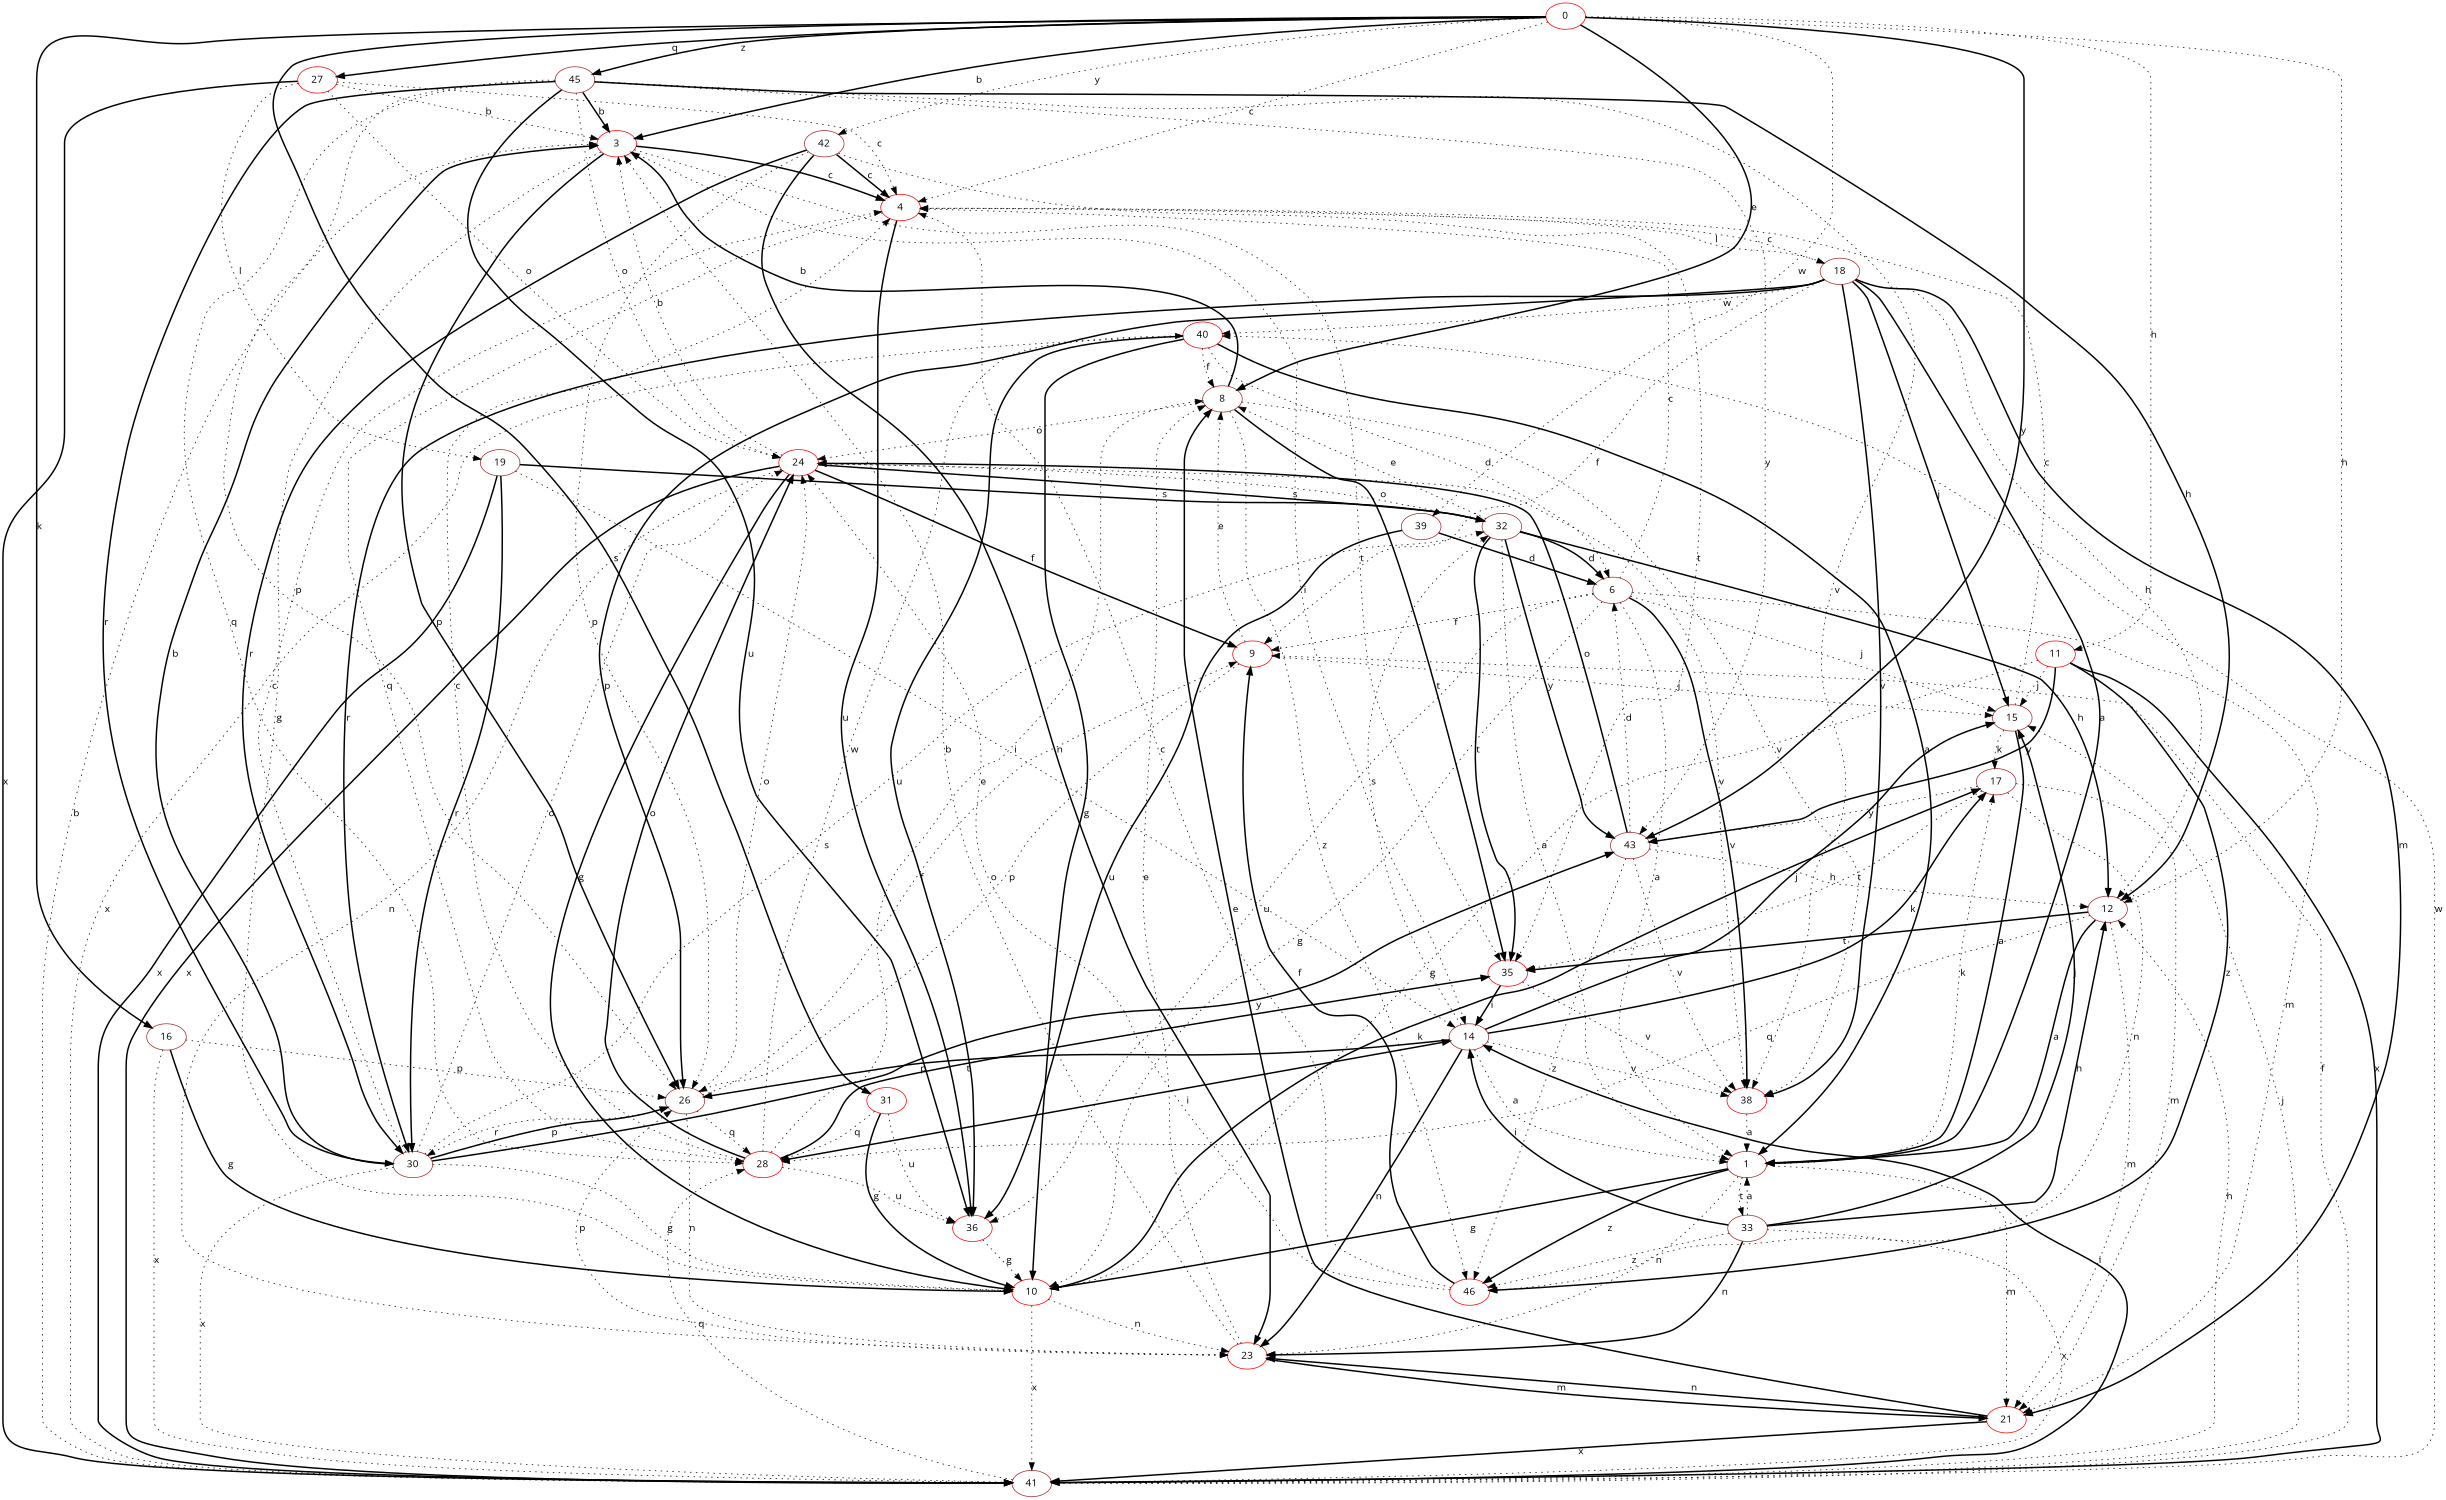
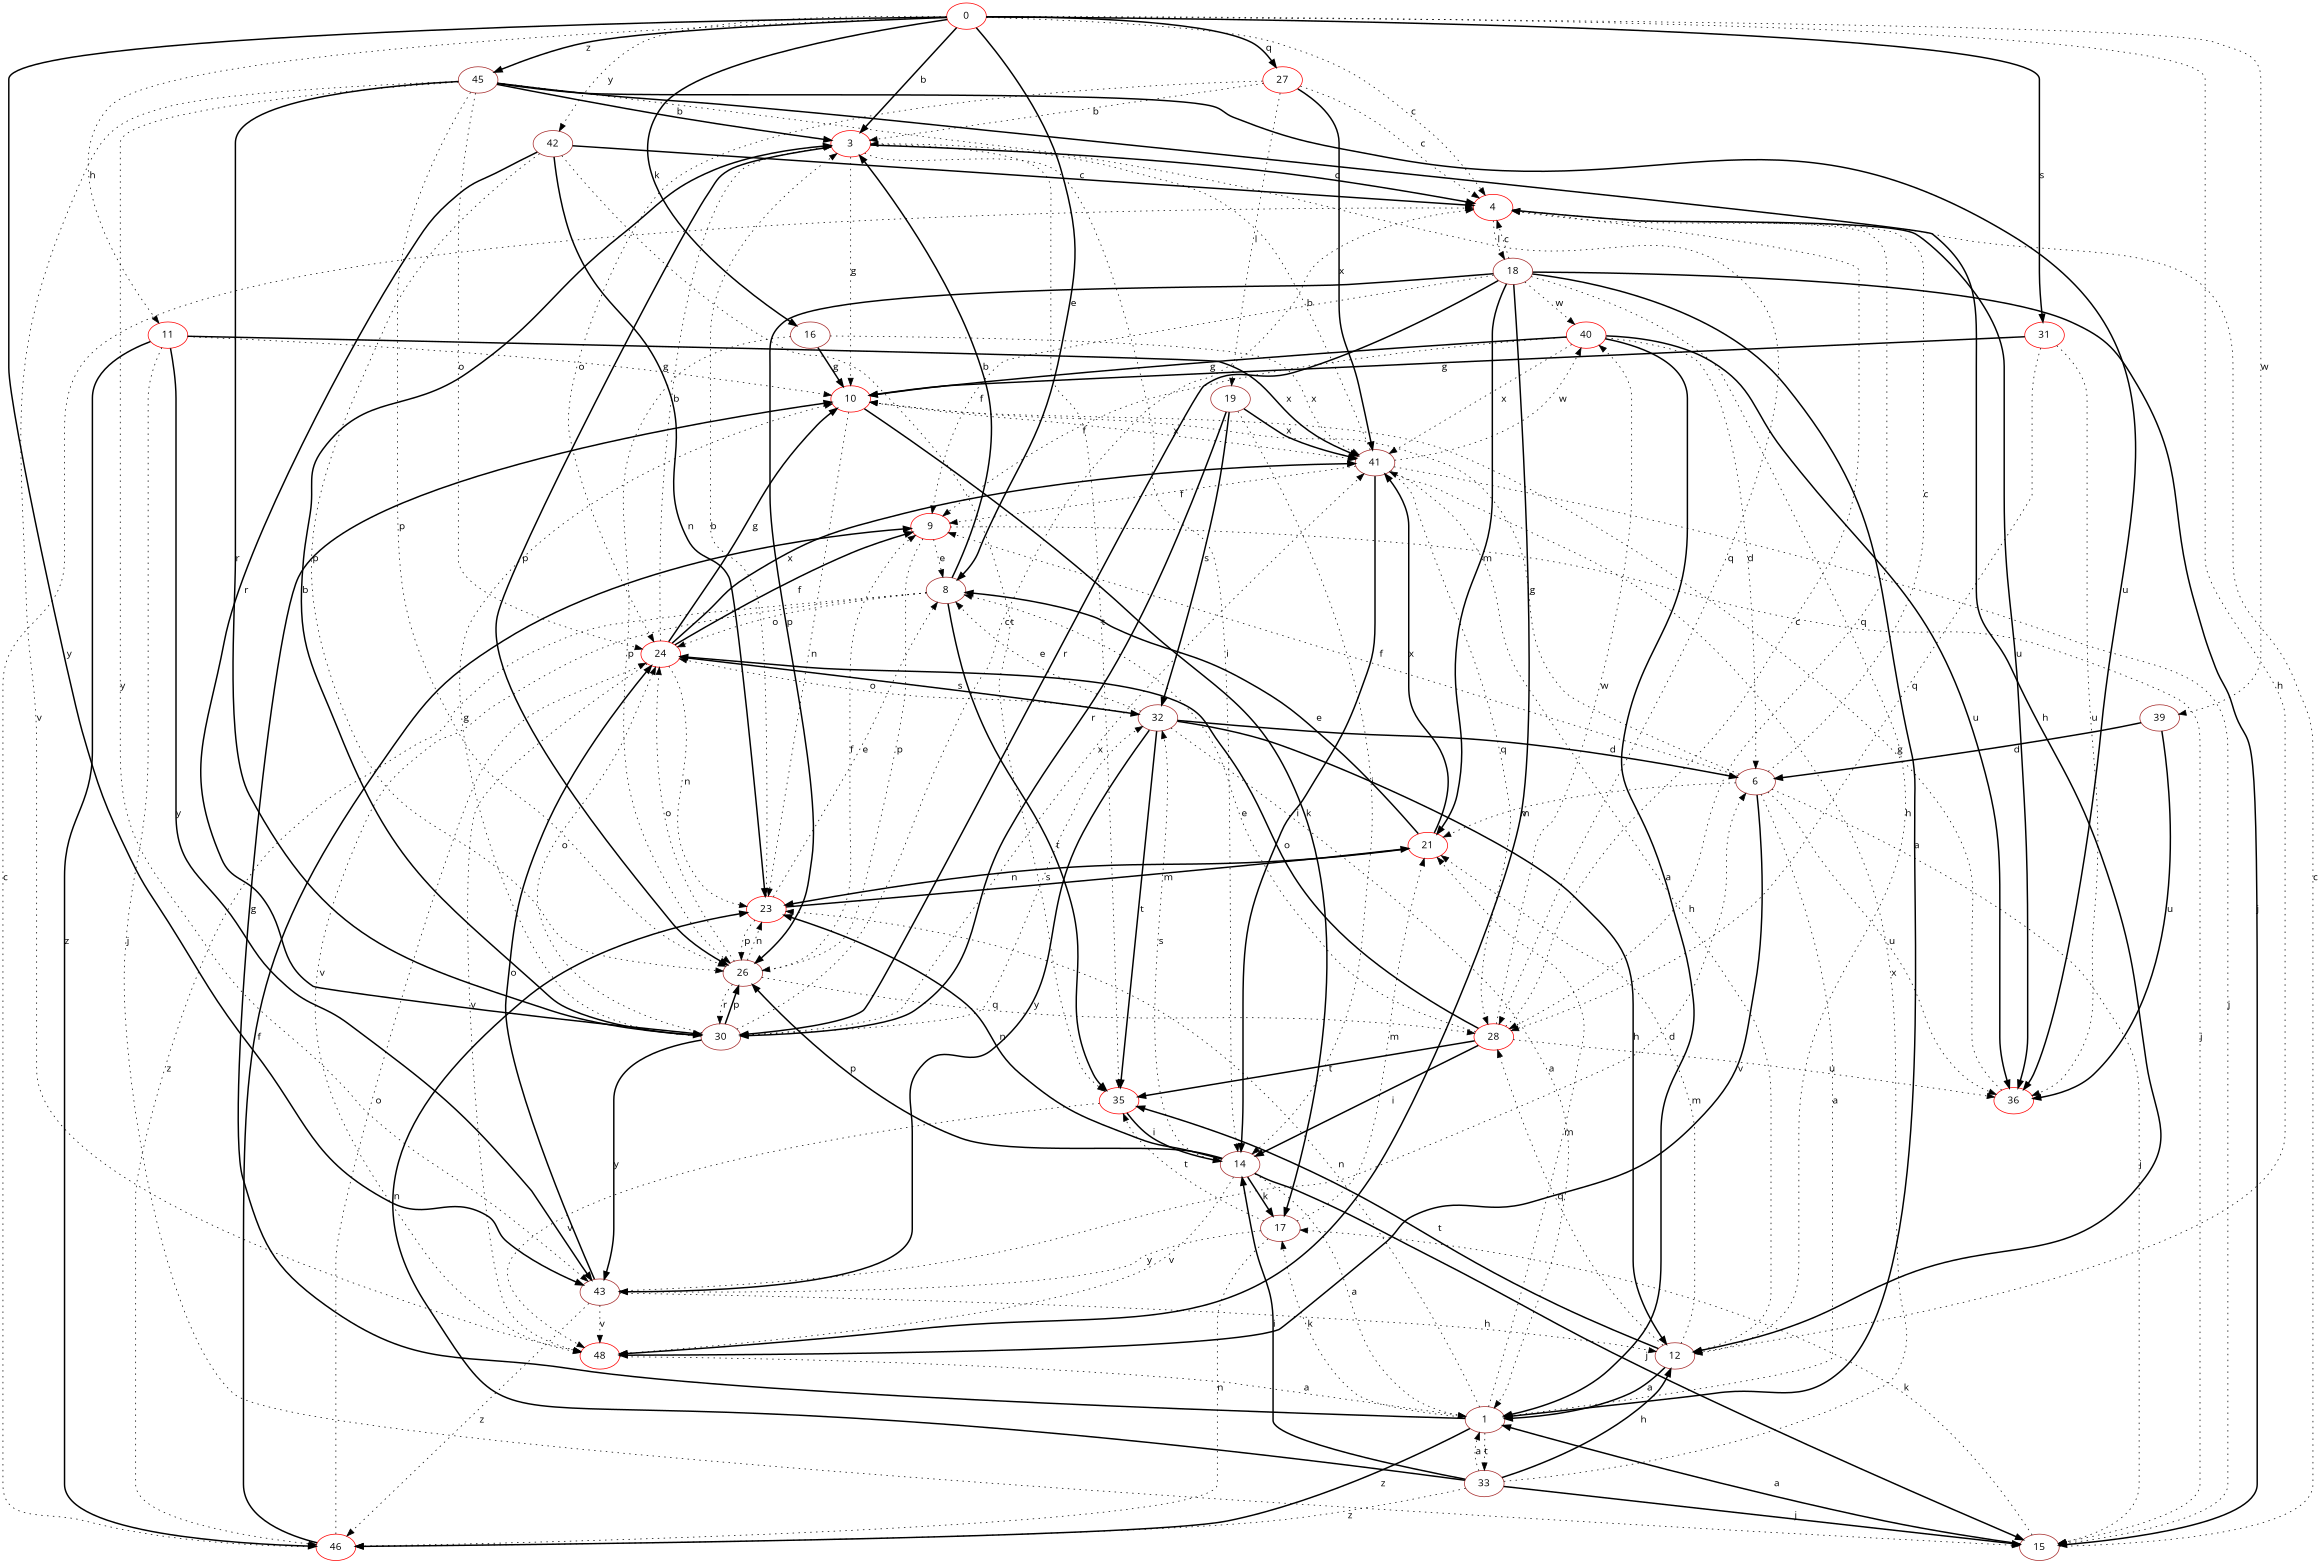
(1204, 365) -> (1227, 381)
(1747, 1101) -> (600, 1356)
